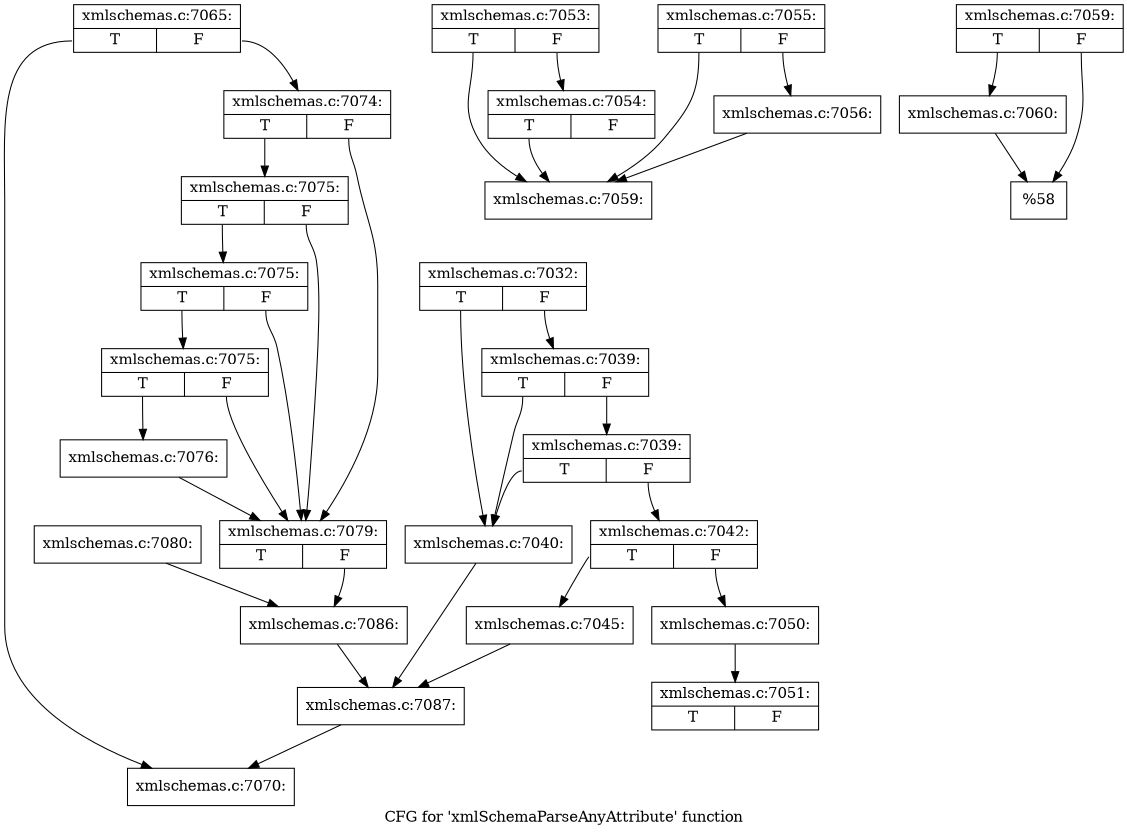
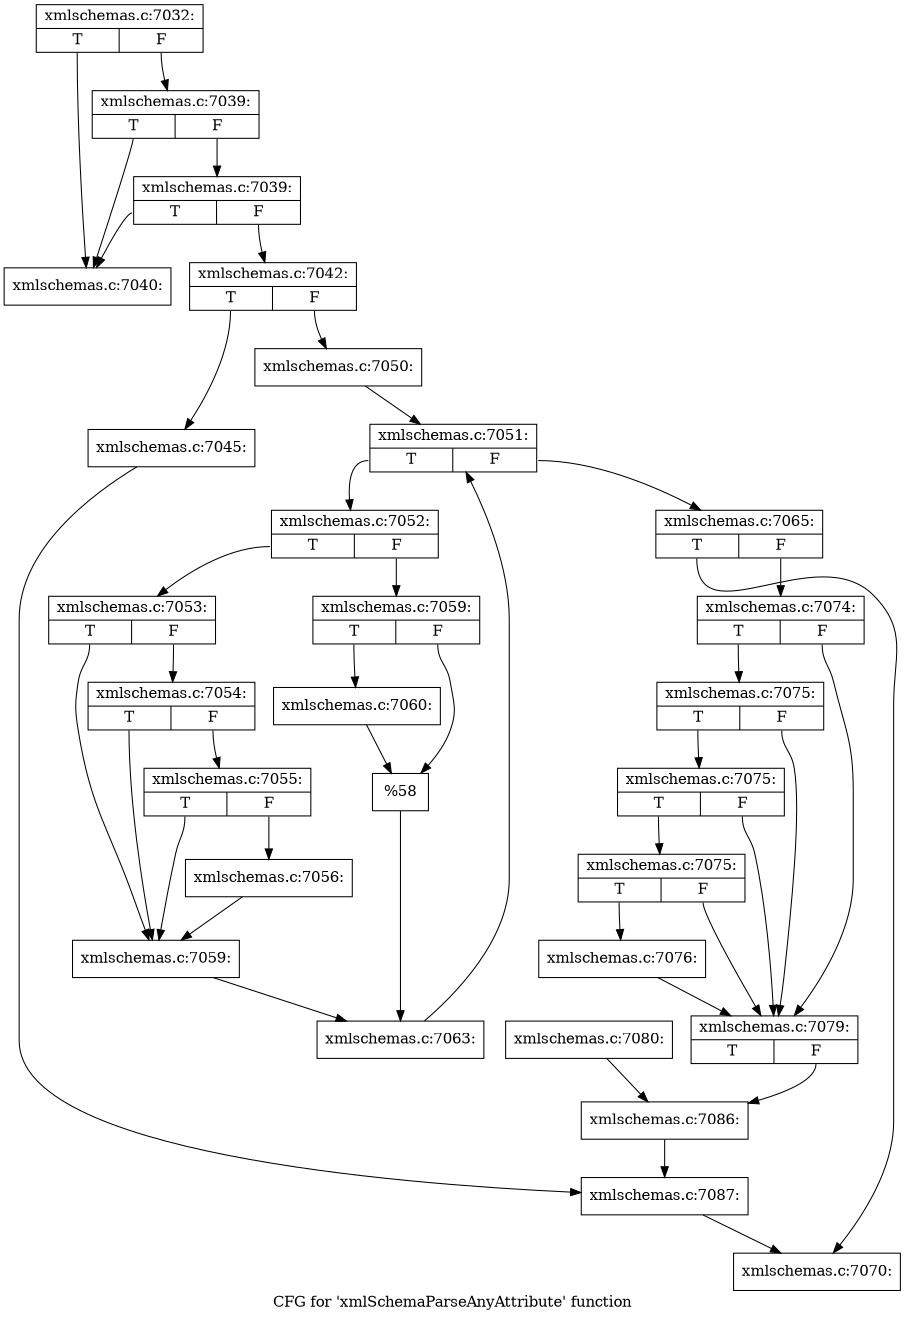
none -> (617, 474)
none -> (355, 534)
(437, 621) -> none
none -> (214, 744)
none -> (400, 1040)
